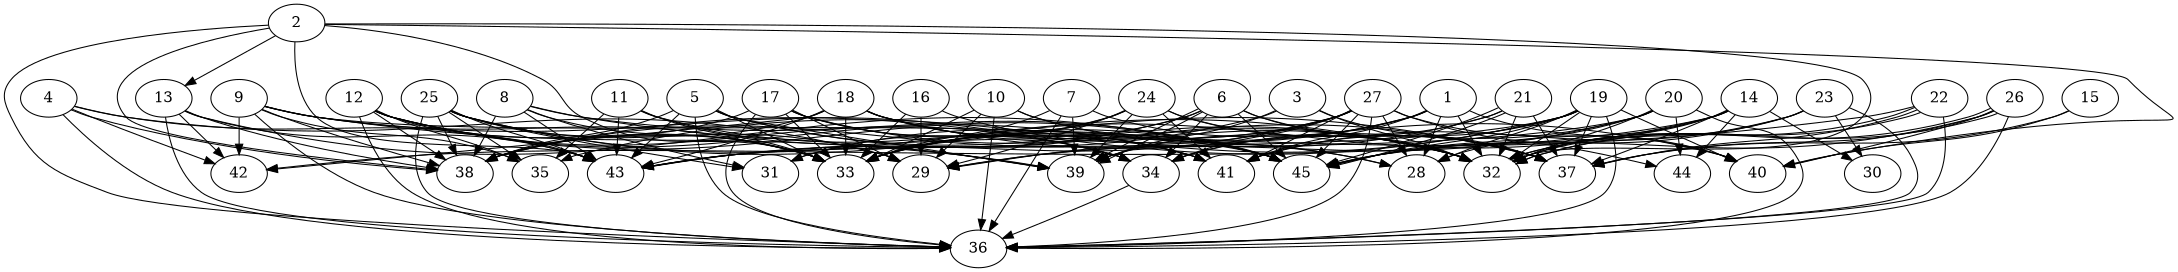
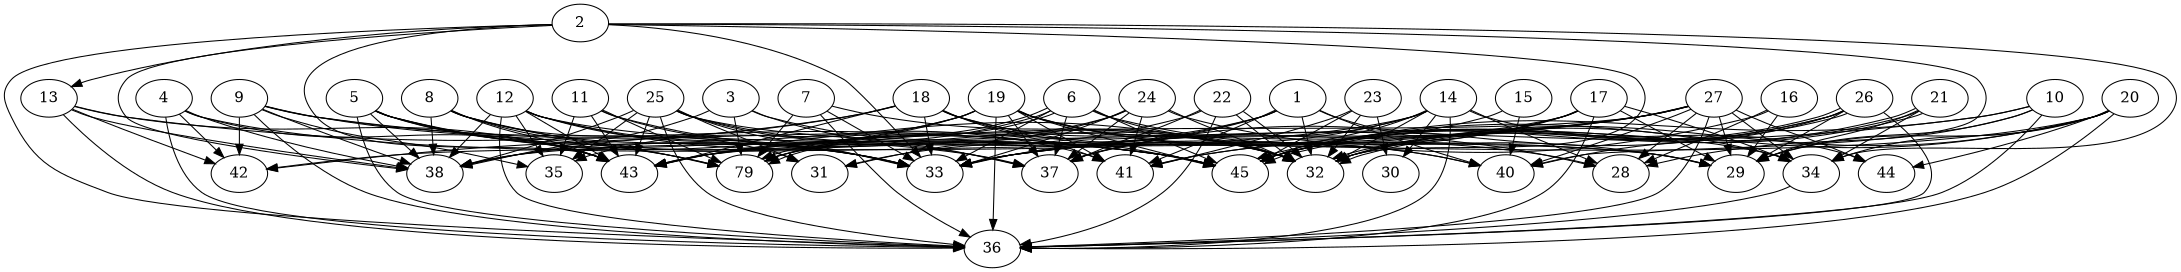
(693, 124) -> (1577, 33)
(1542, 131) -> none
none -> (1805, 133)
(1076, 174) -> (745, 174)
(1525, 230) -> (1346, 225)
